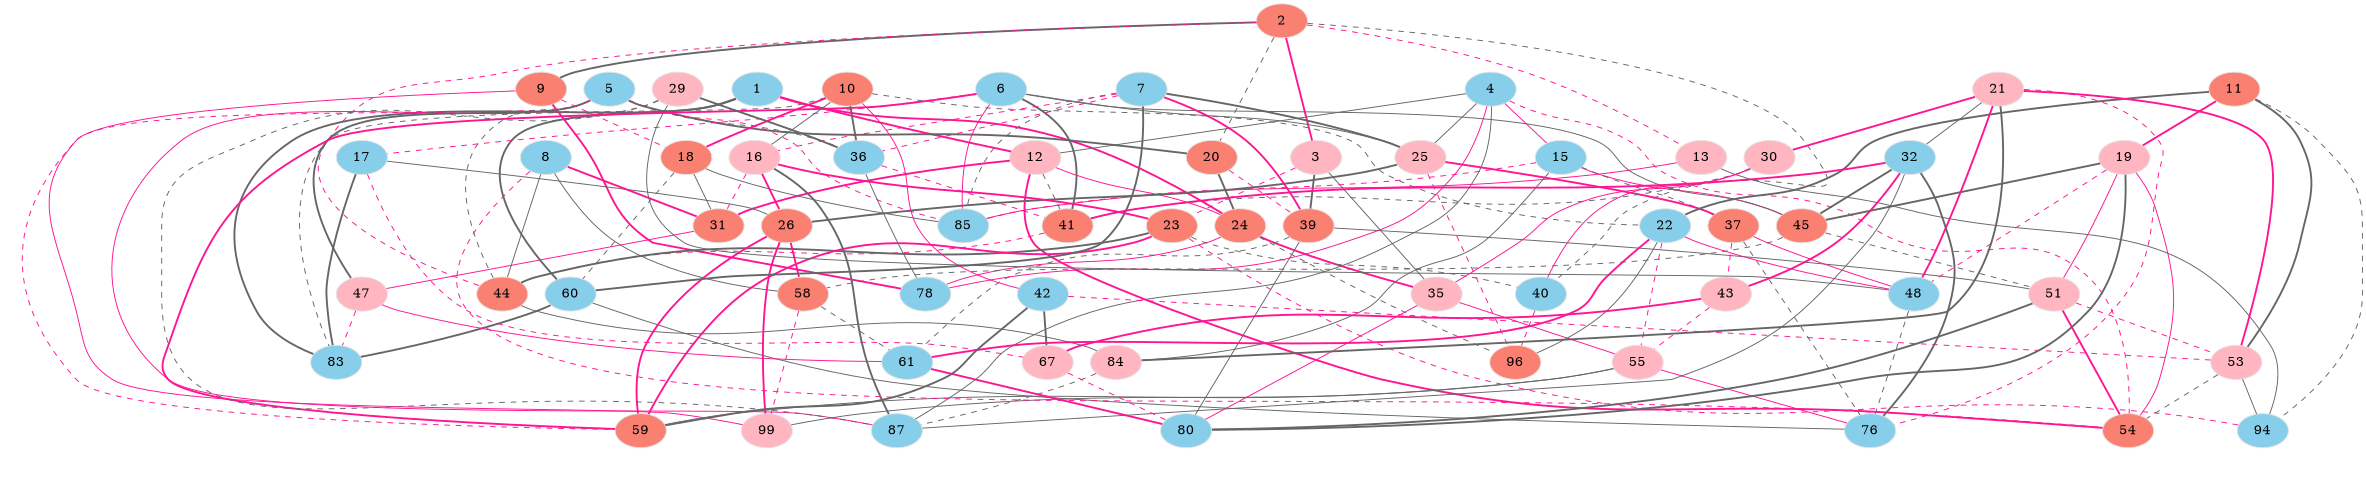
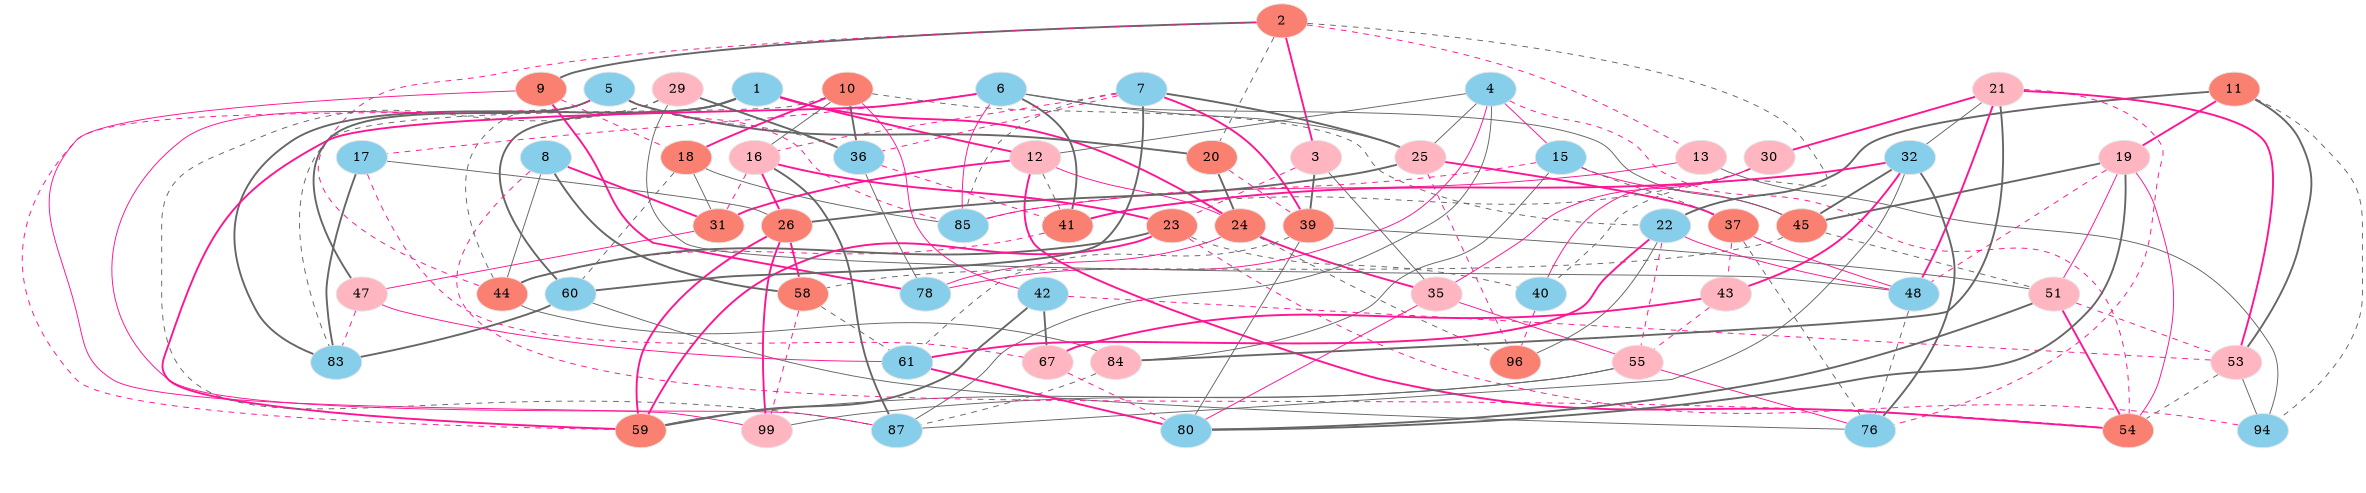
(656, 263) -> (656, 263)
